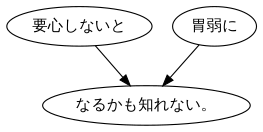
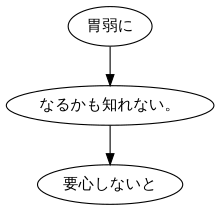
(109, 62) -> (110, 140)
